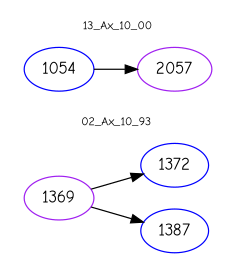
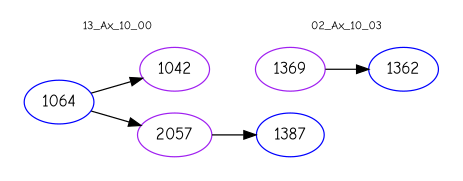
(59, 69) -> (59, 102)
none -> (175, 69)
(116, 122) -> (347, 26)
(175, 165) -> (404, 69)
(111, 213) -> (229, 135)
